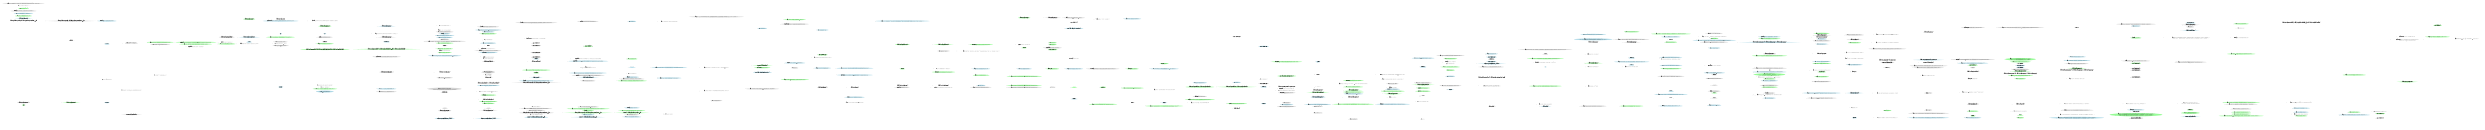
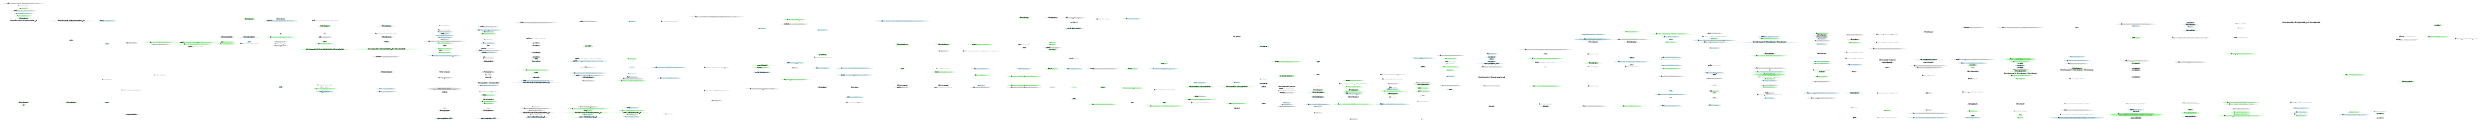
(2241, 24) -> (2241, 24)
(227, 42) -> (227, 42)
